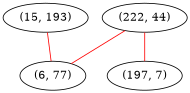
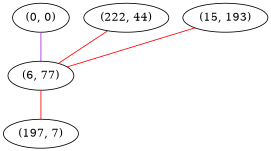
none -> (41, 18)
(145, 47) -> (41, 105)
